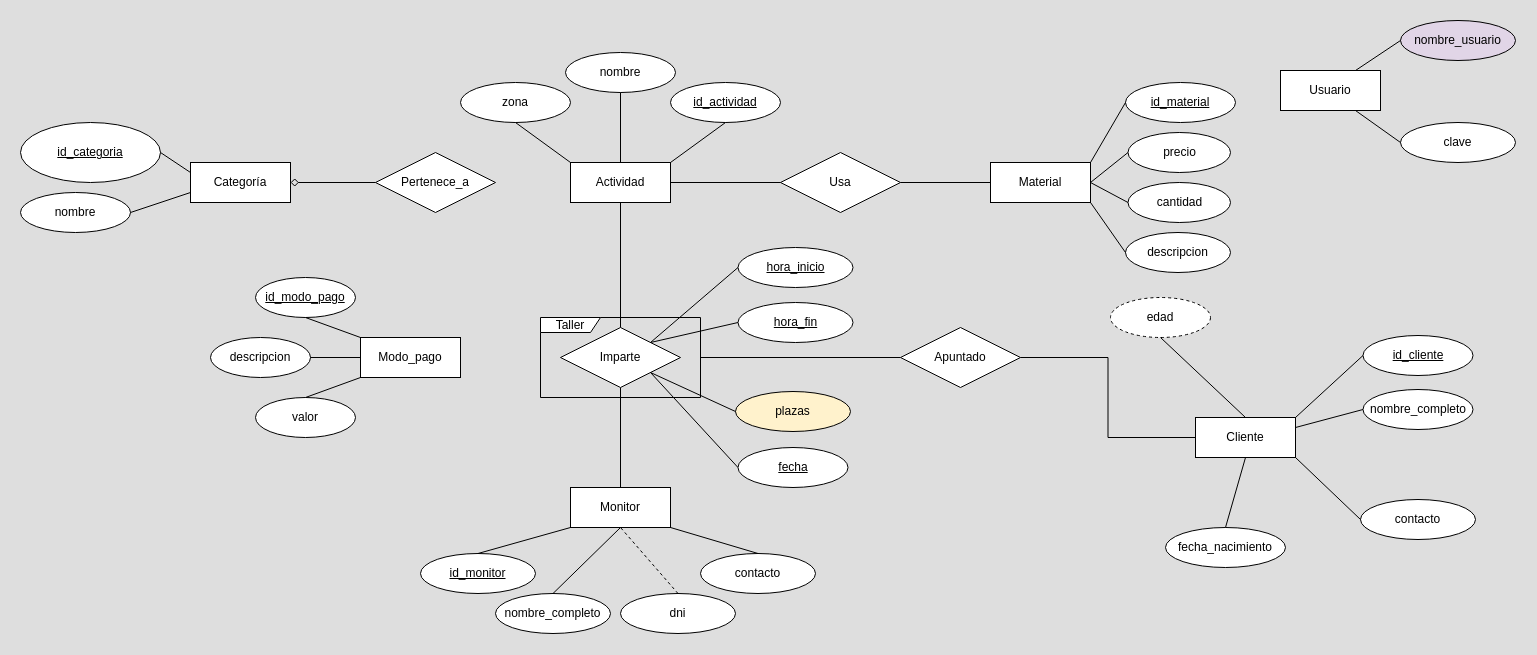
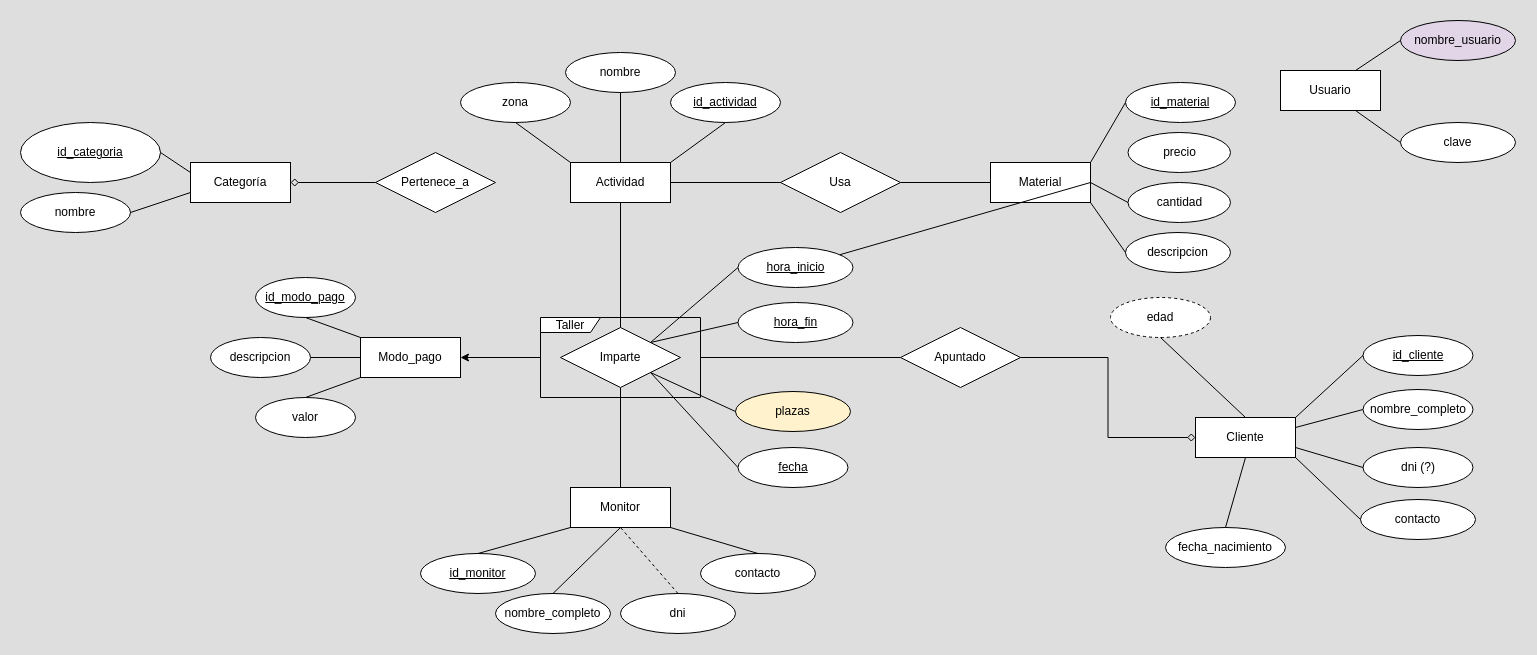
(1110, 167) -> (964, 219)
none -> (502, 358)
(1190, 438) -> (1187, 438)
none -> (1329, 458)
none -> (1418, 468)
